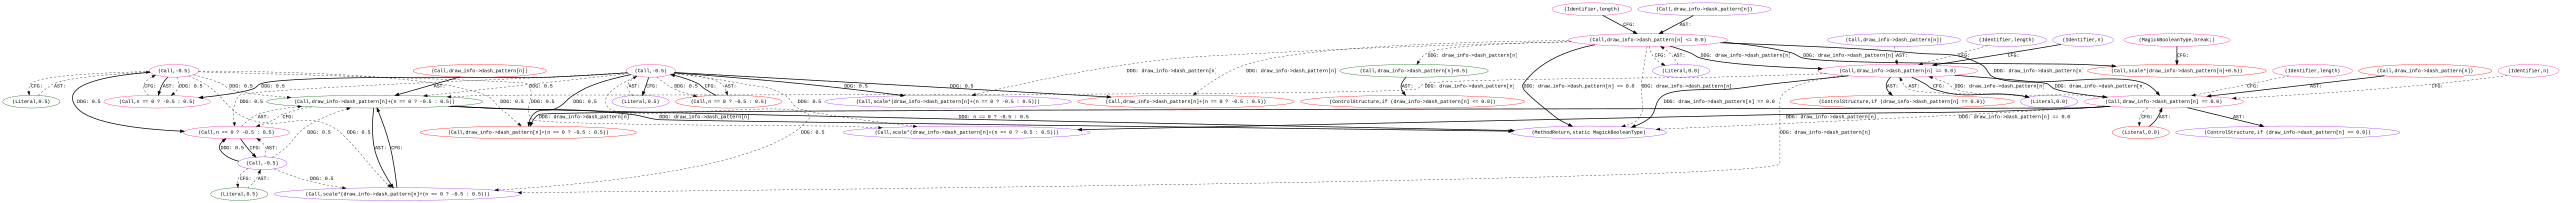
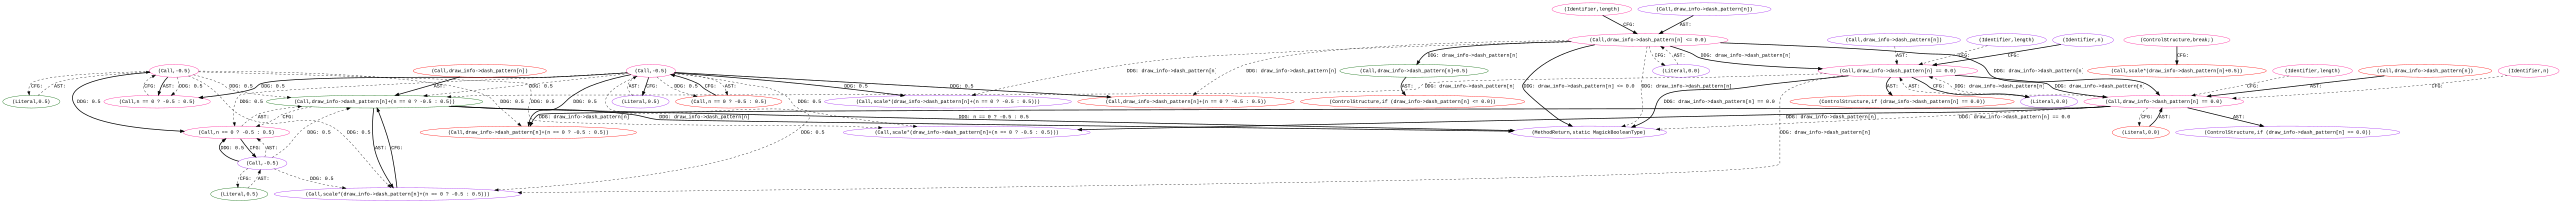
(2177, 40) -> (2177, 40)
(1458, 47) -> (1458, 47)
(1917, 63) -> none
